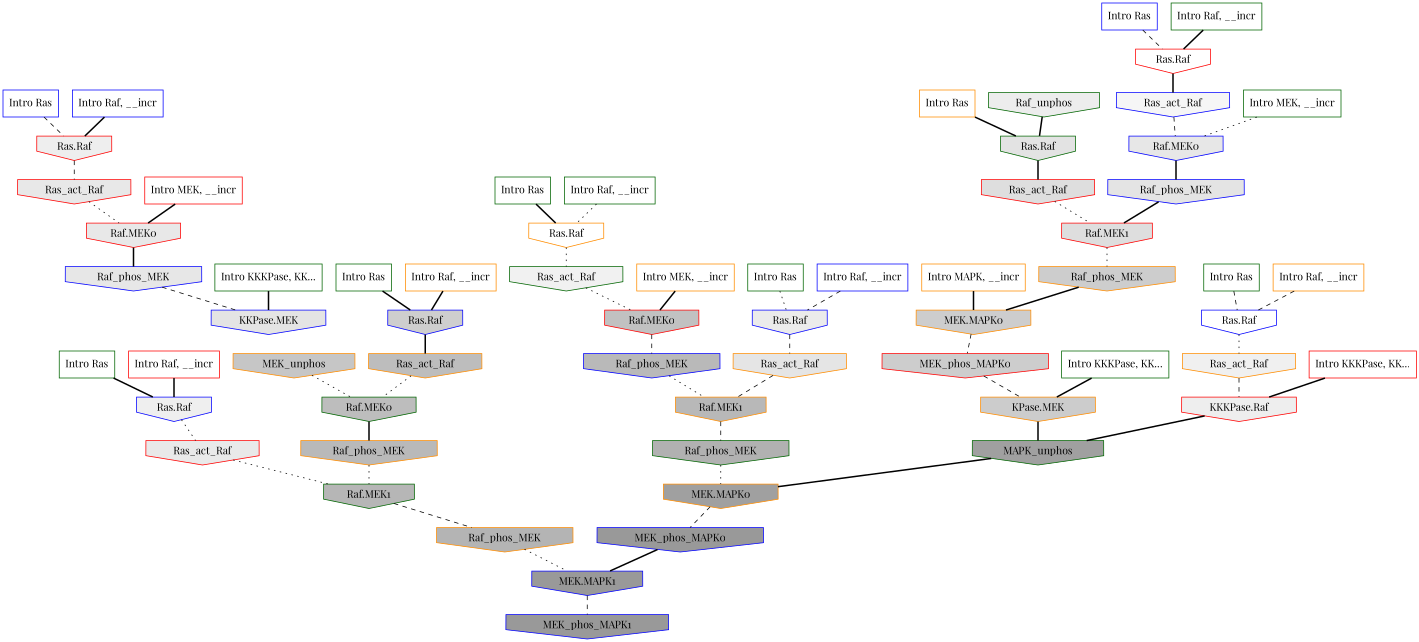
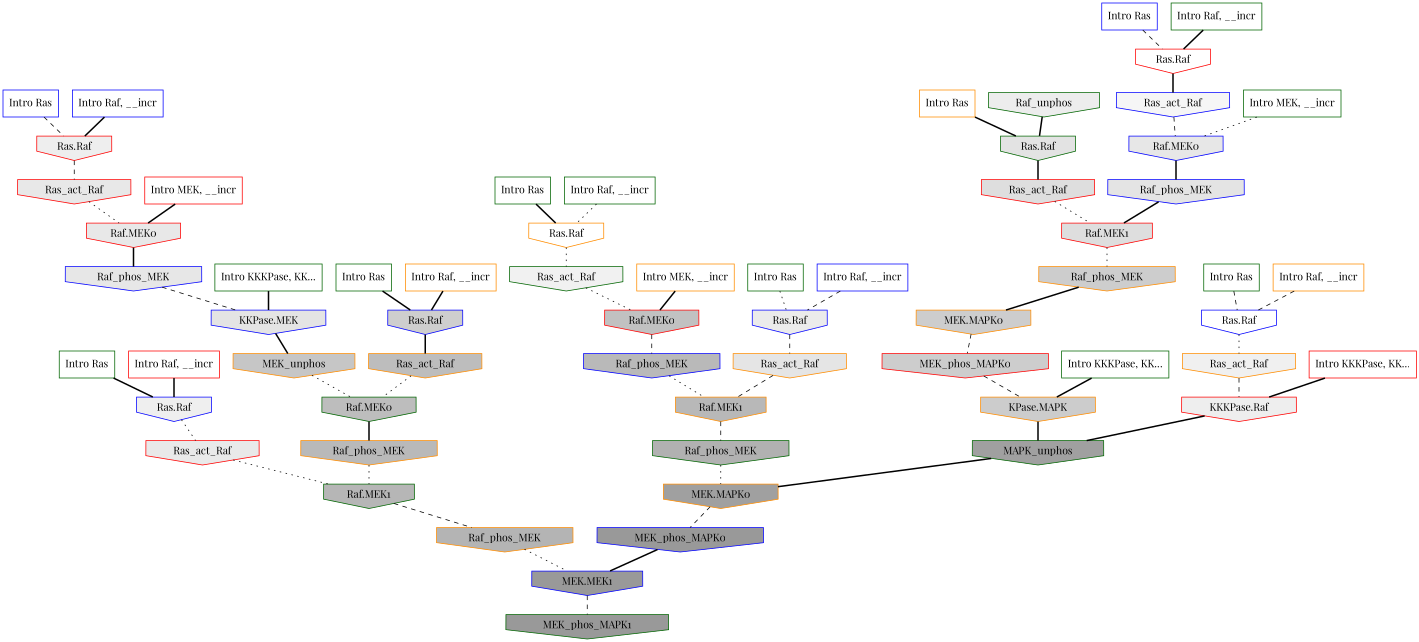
(974, 278) -> none
none -> (282, 343)
(1038, 408) -> (1038, 408)
(587, 582) -> (587, 582)
(587, 626) -> (587, 626)
